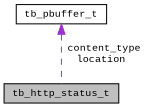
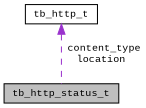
(61, 14) -> (61, 14)
